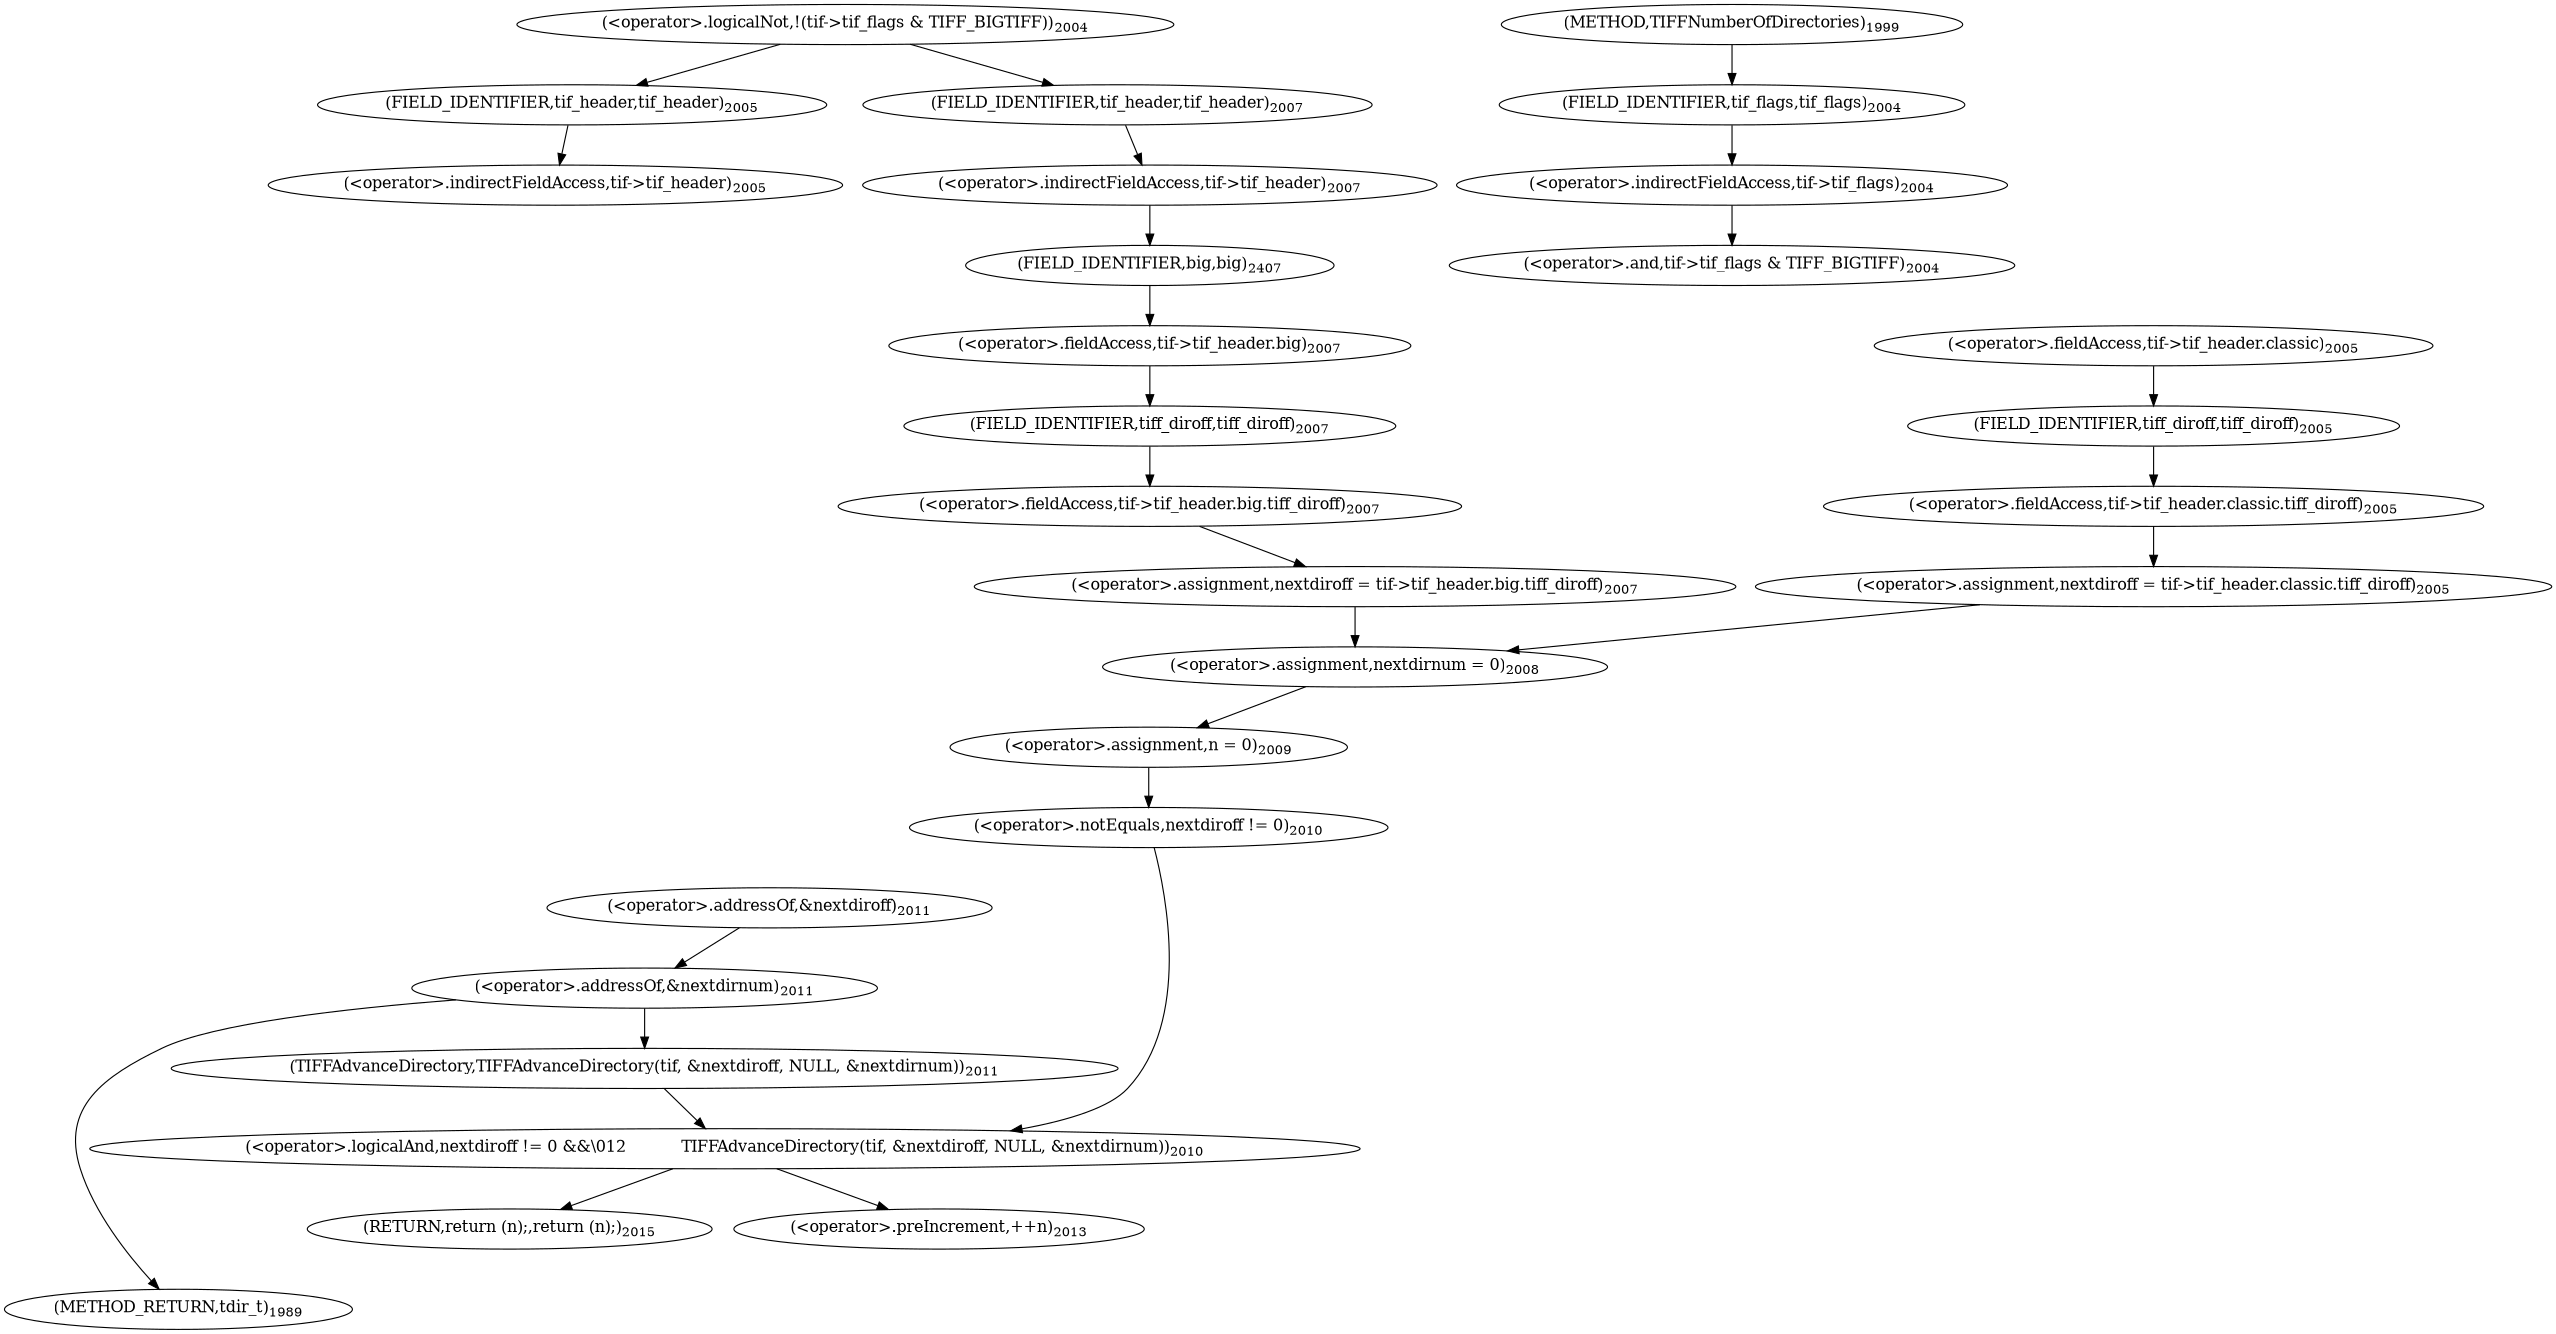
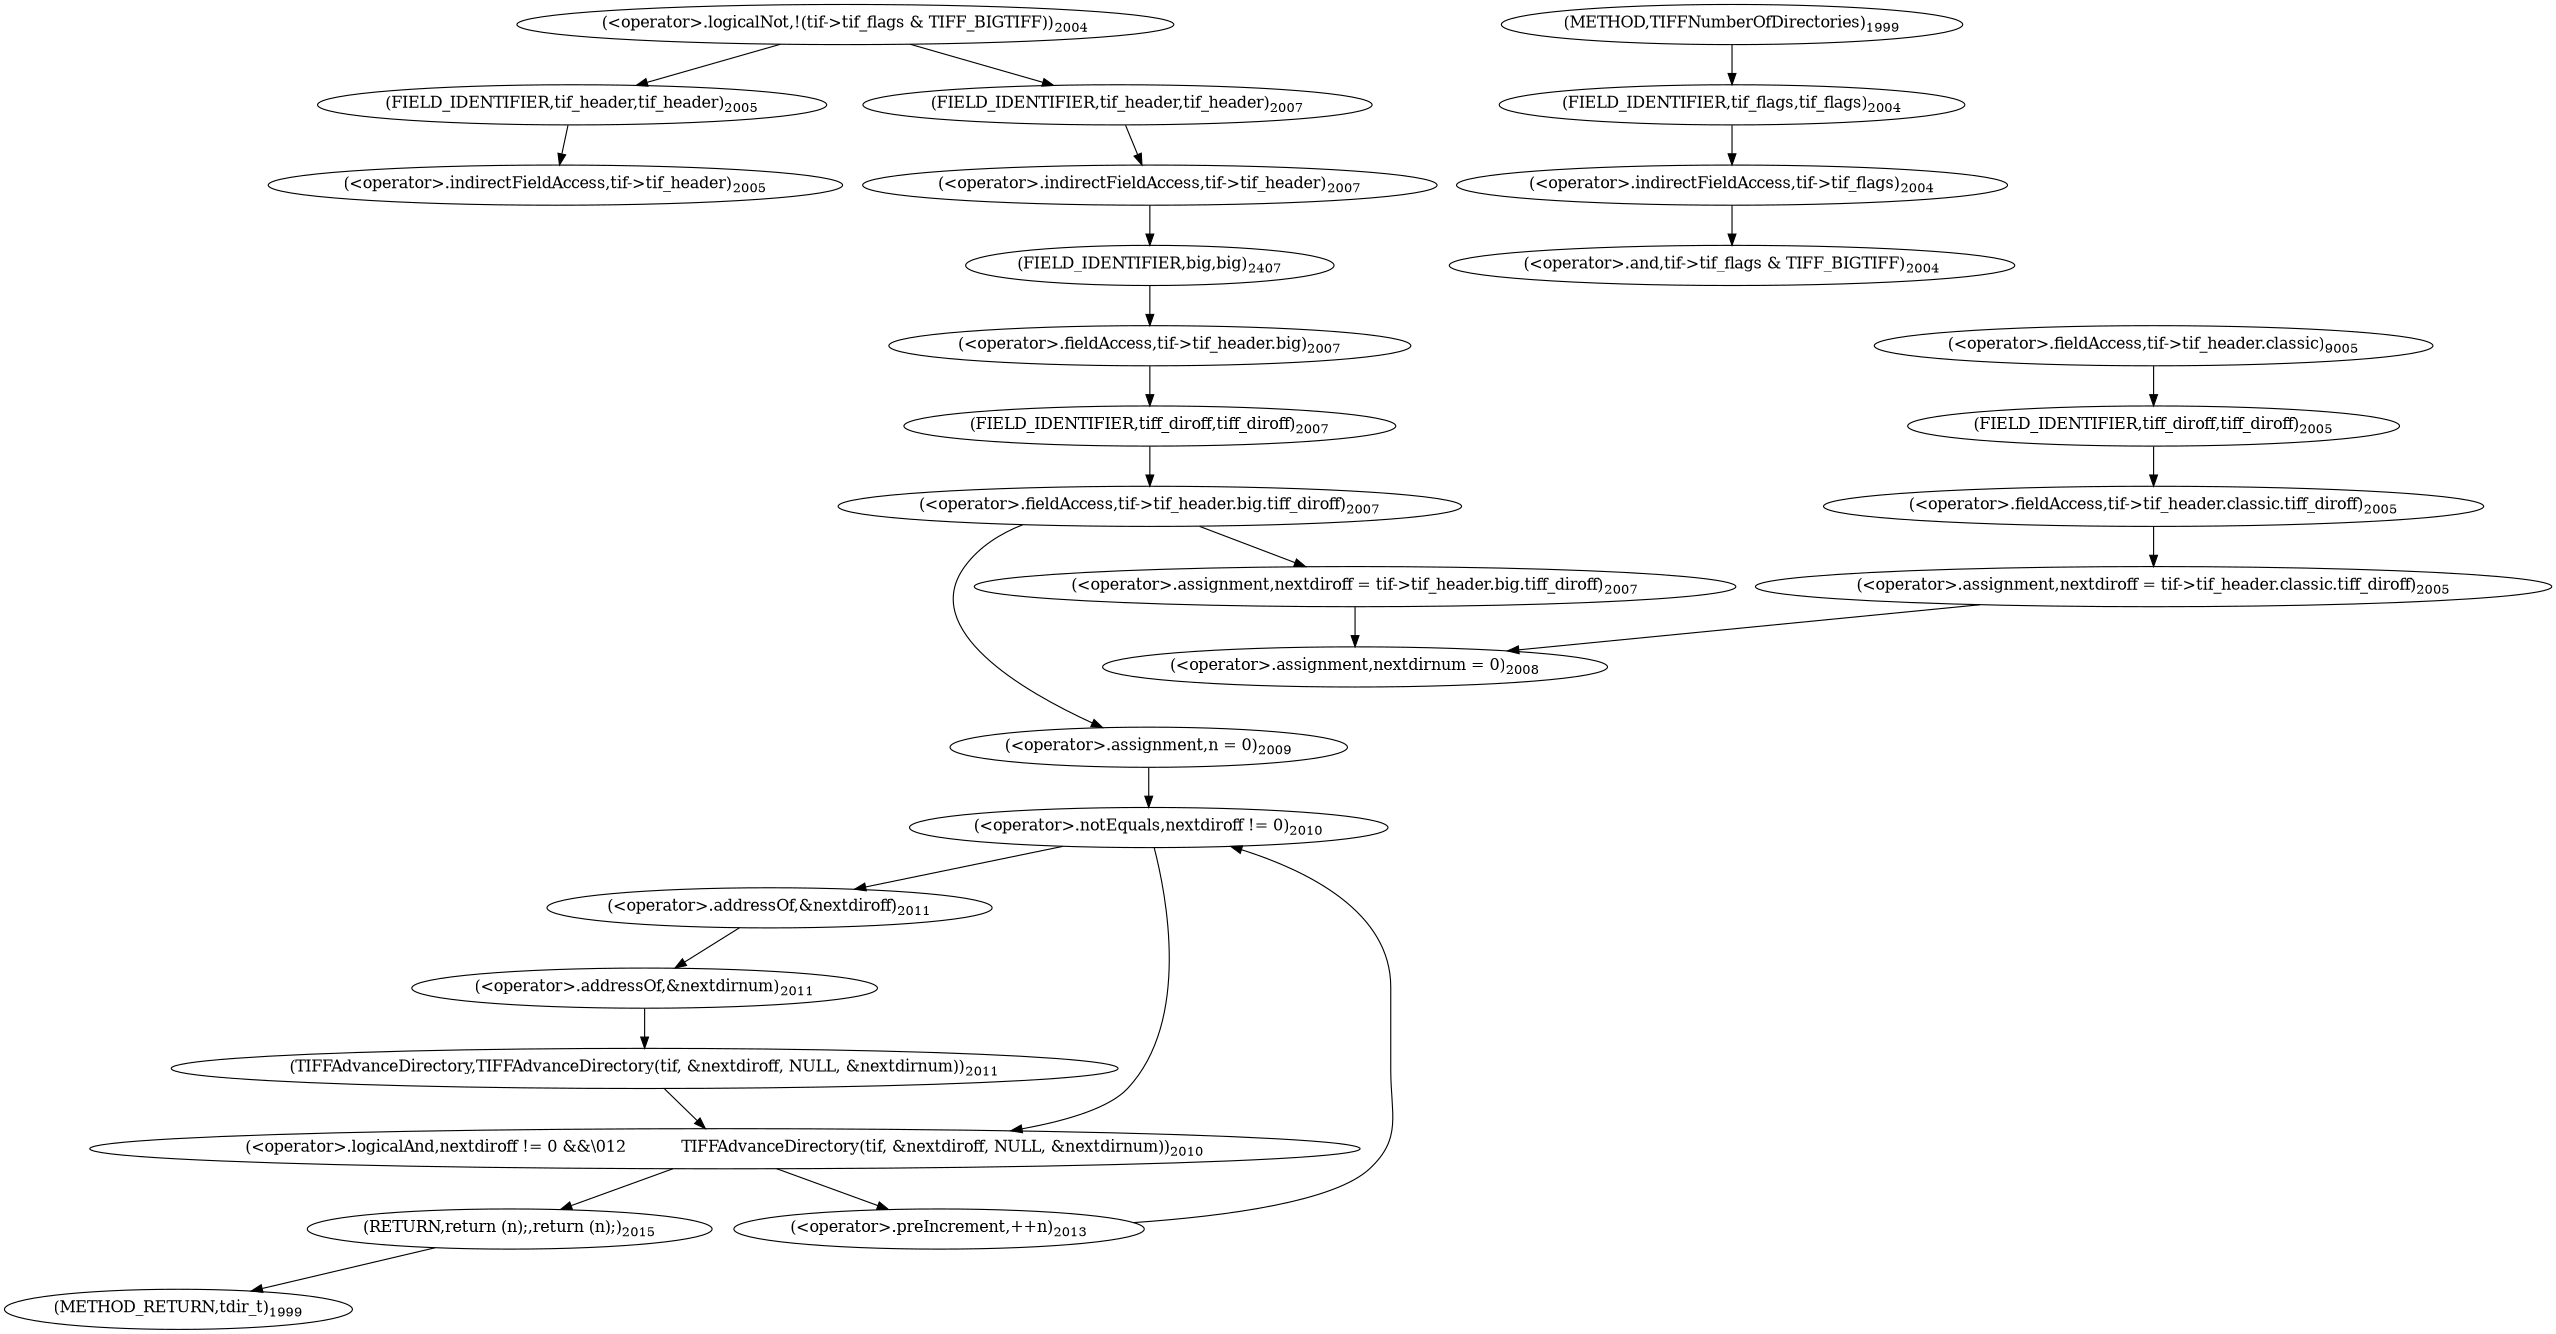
(2342, 344) -> (2342, 344)
(1257, 705) -> (969, 639)
none -> (964, 867)
(163, 1048) -> (349, 1268)
none -> (1392, 1095)
(286, 1308) -> (286, 1308)
